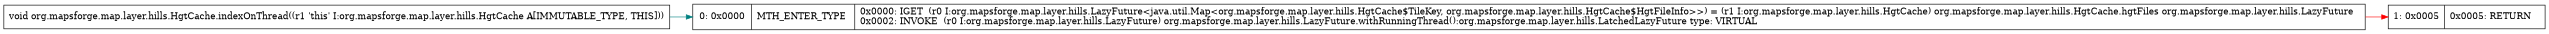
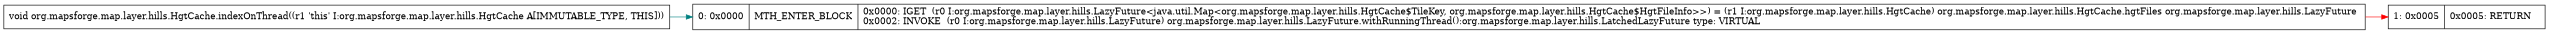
(802, 17) -> (804, 17)
